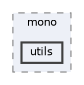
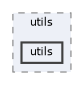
(42, 23) -> (42, 23)
